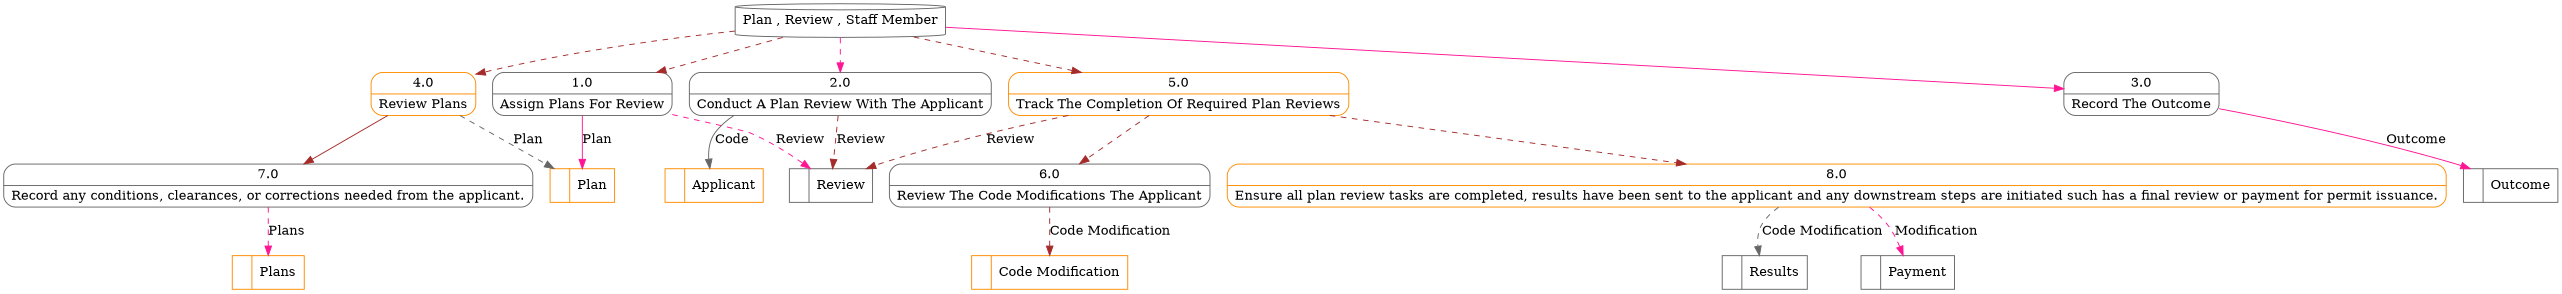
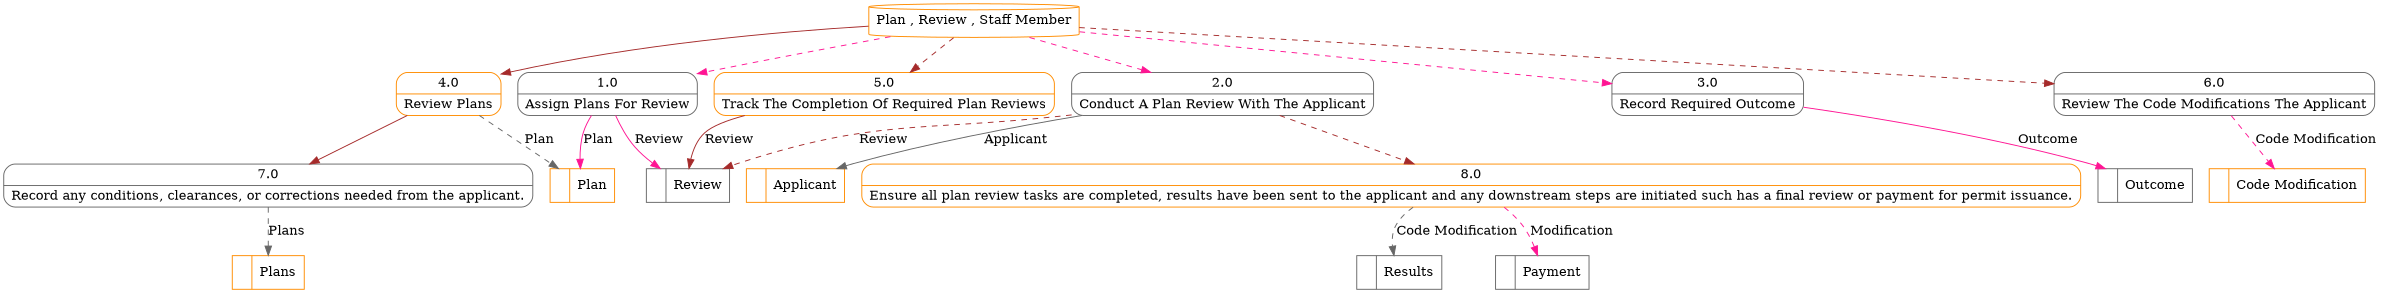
(840, 21) -> (974, 21)
(609, 48) -> (689, 43)
(724, 54) -> (799, 54)
(1500, 58) -> (1341, 57)
(2141, 104) -> (1708, 104)
(741, 130) -> (631, 142)
(1118, 137) -> (1562, 55)
(971, 138) -> (710, 129)
(1503, 139) -> (1342, 138)
(732, 140) -> (1016, 140)
(268, 227) -> (268, 227)
(1050, 227) -> (2250, 138)
